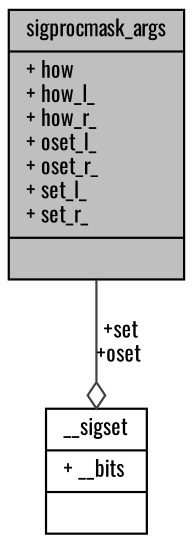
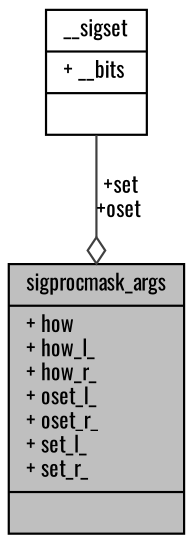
(96, 331) -> (96, 186)
